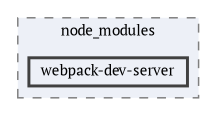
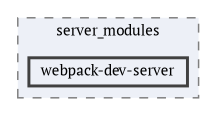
(108, 32) -> (108, 32)
